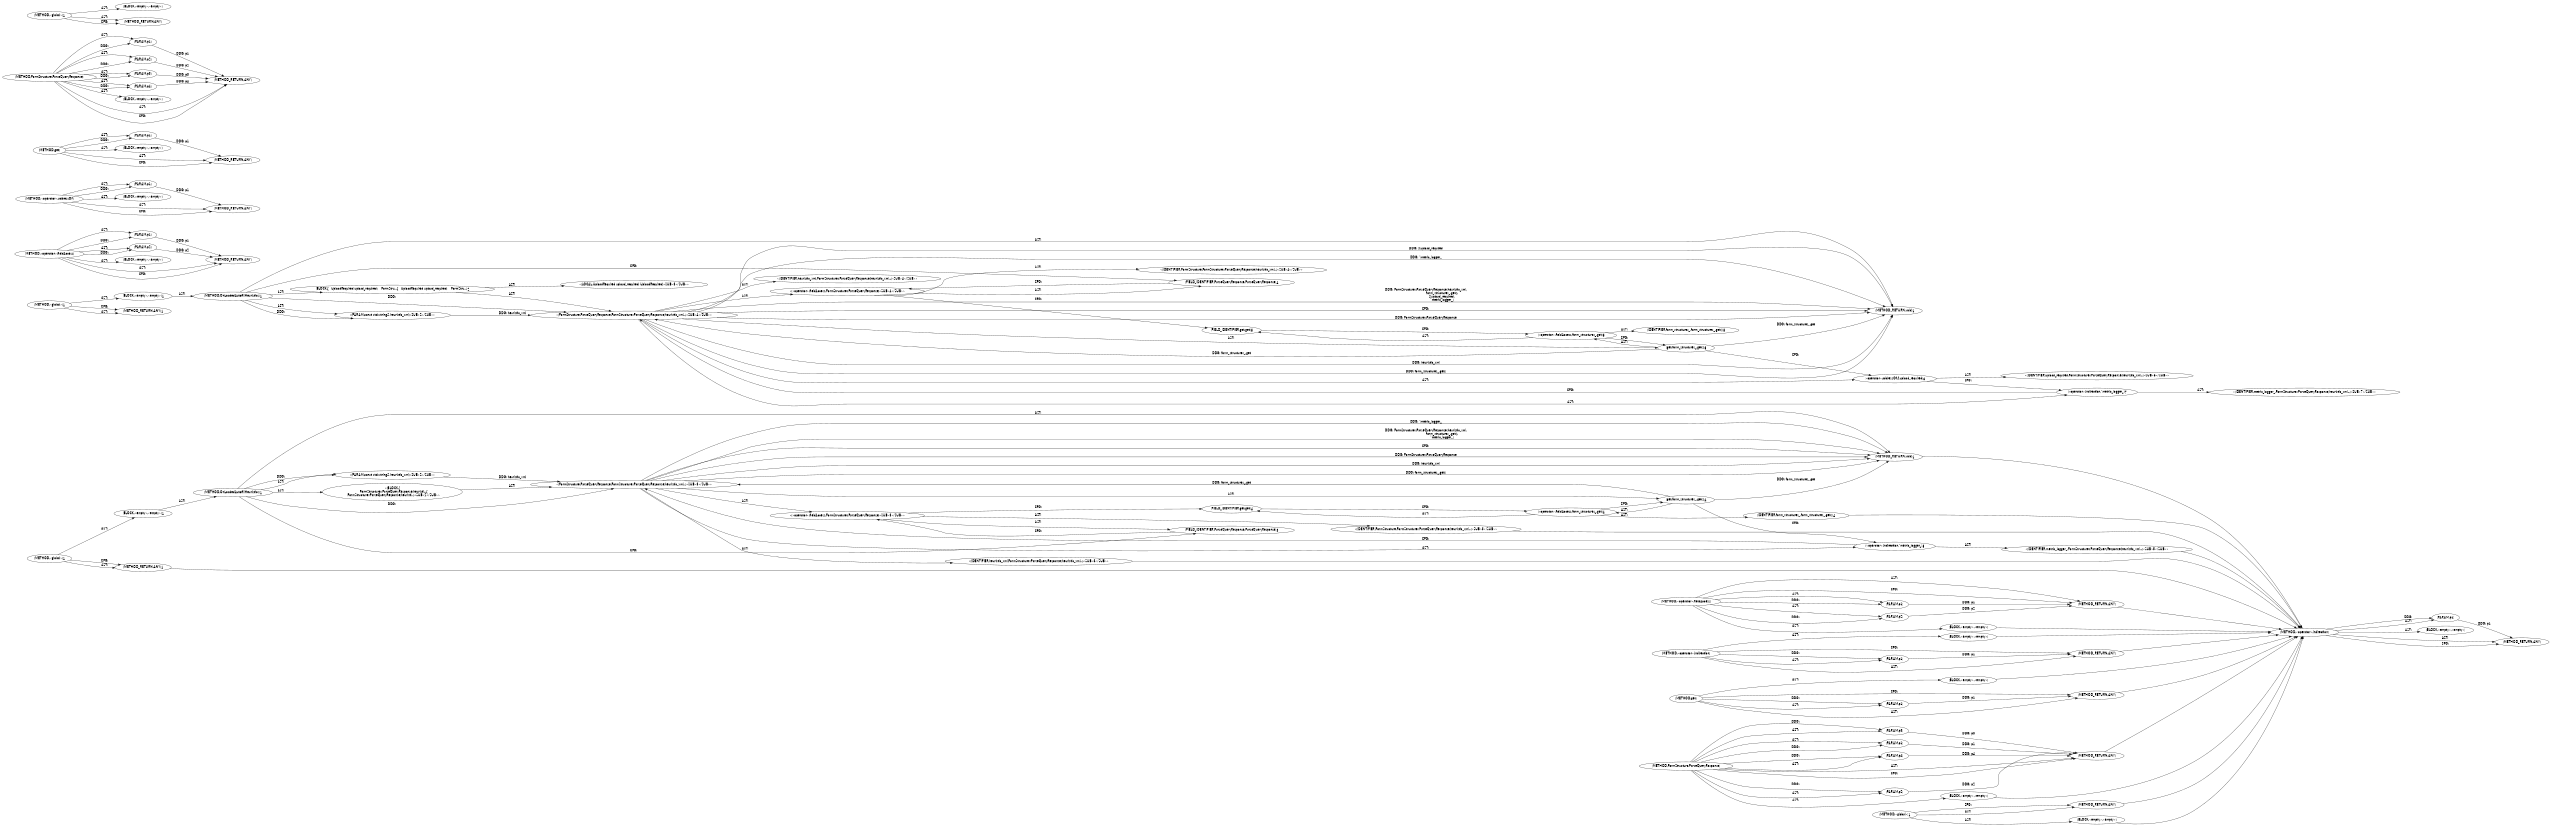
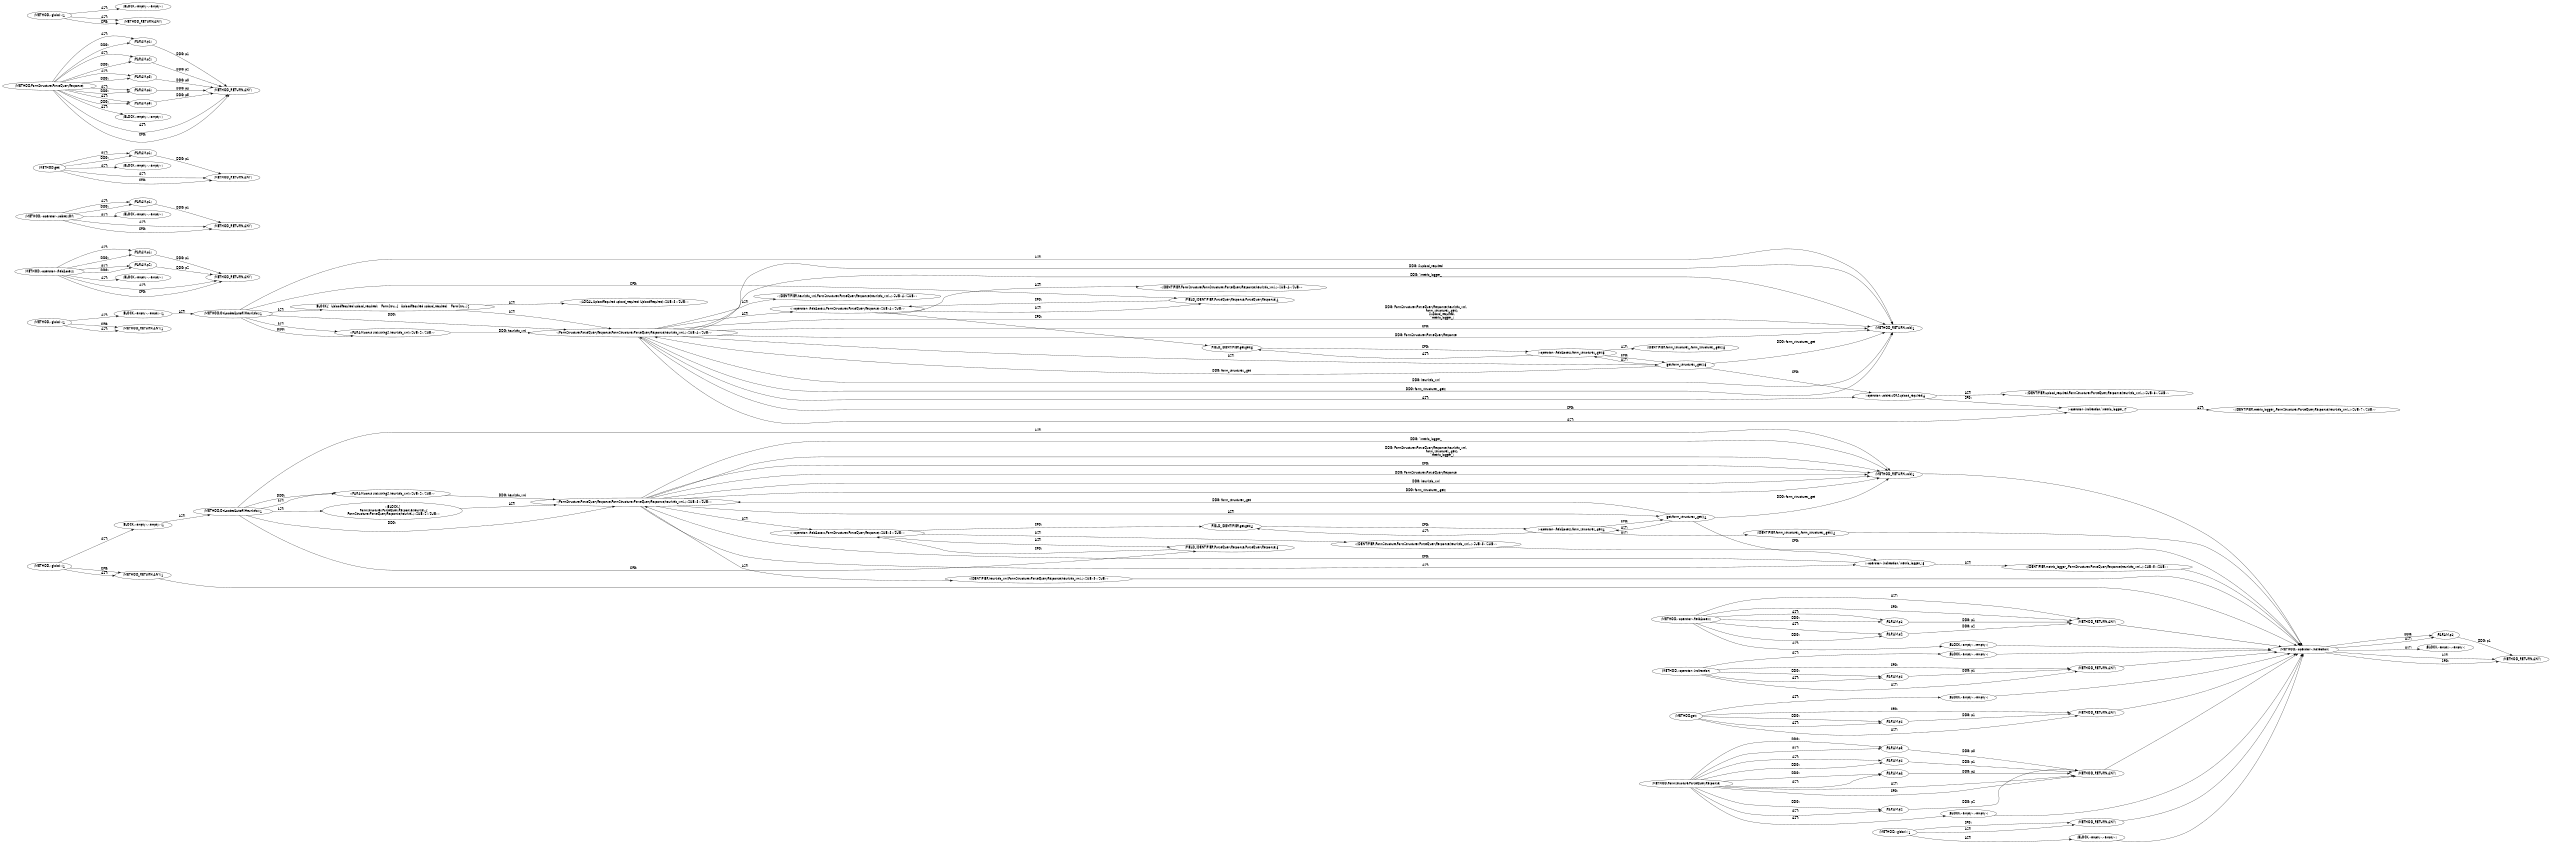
none -> (143, 104)
